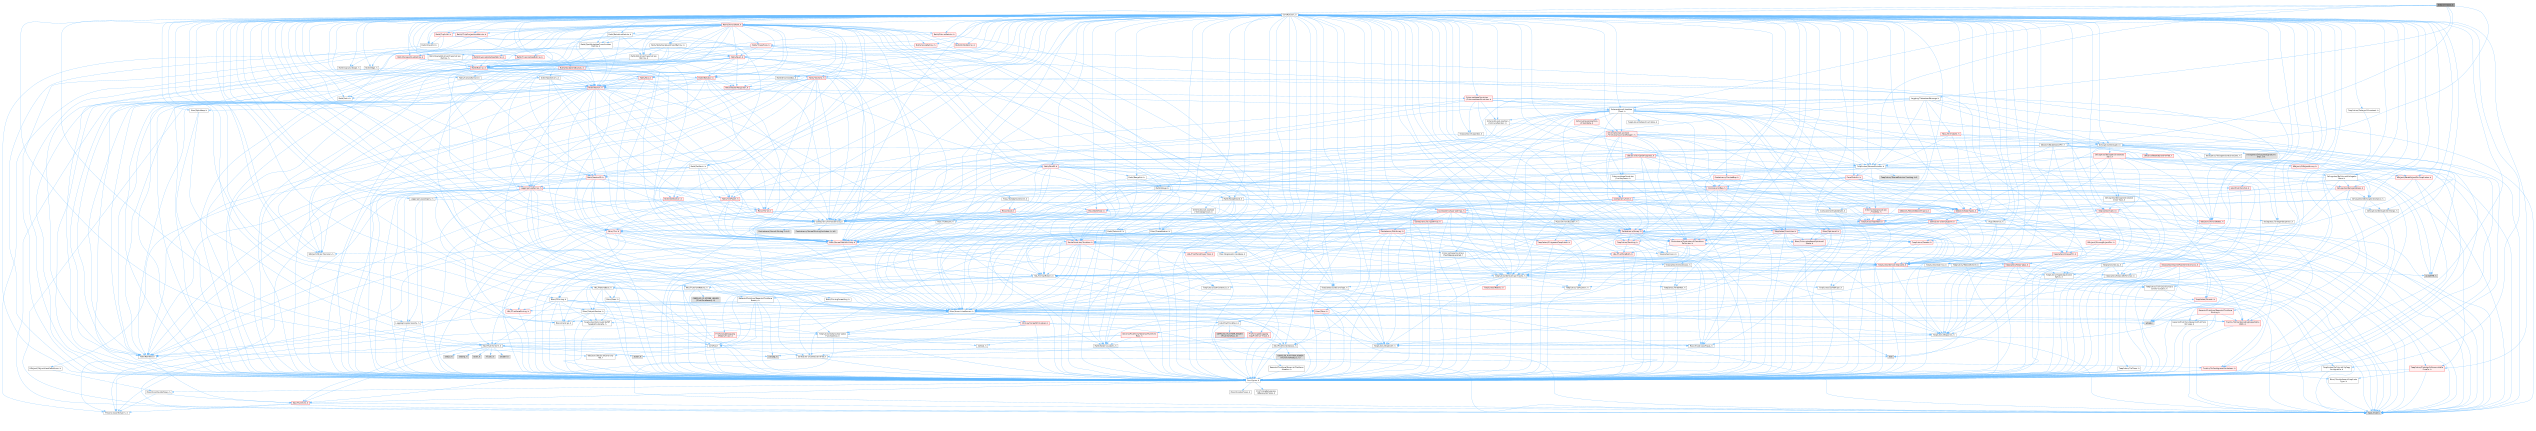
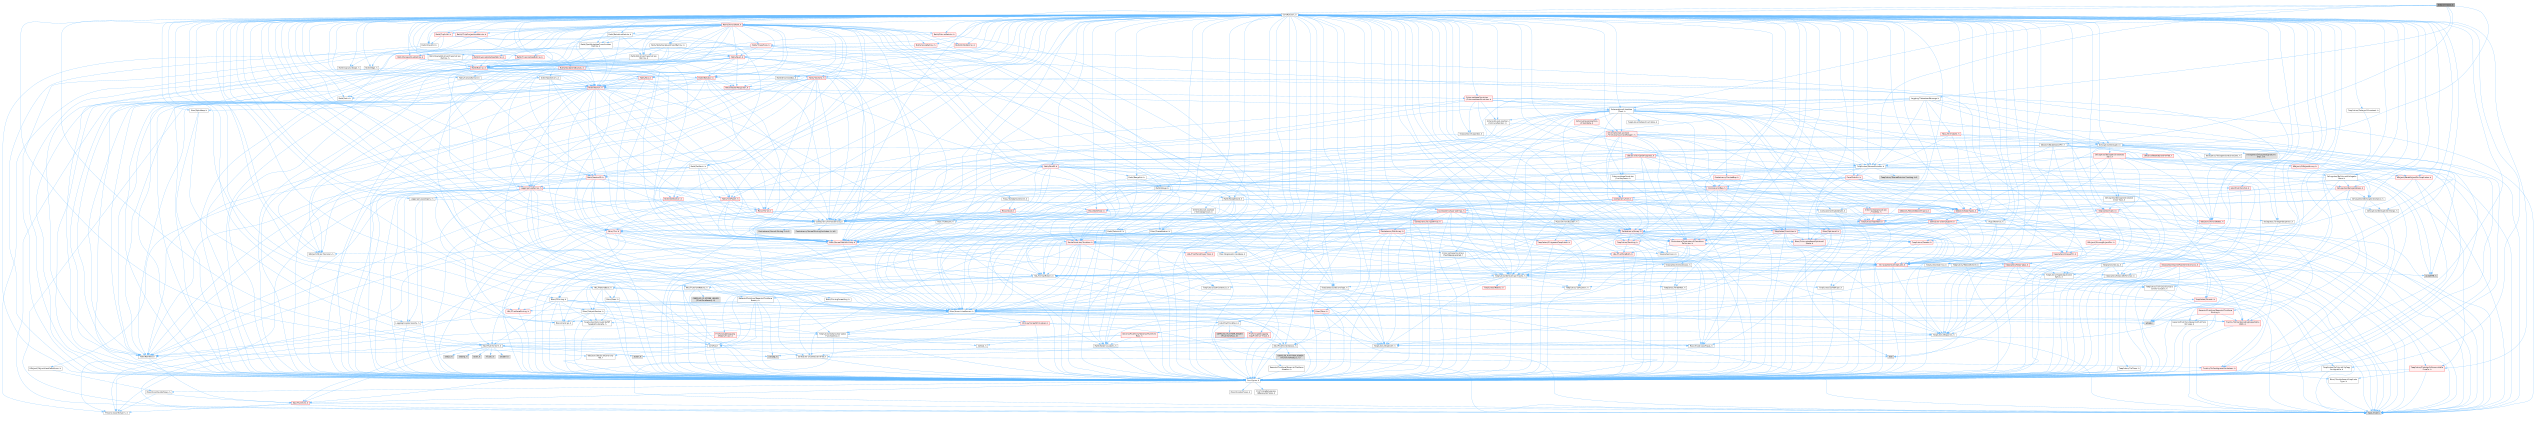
(1873, 184) -> (1827, 186)
(1892, 265) -> (1892, 265)
